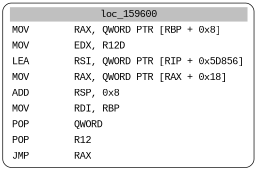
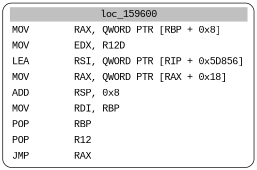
(58, 124) -> (52, 124)
